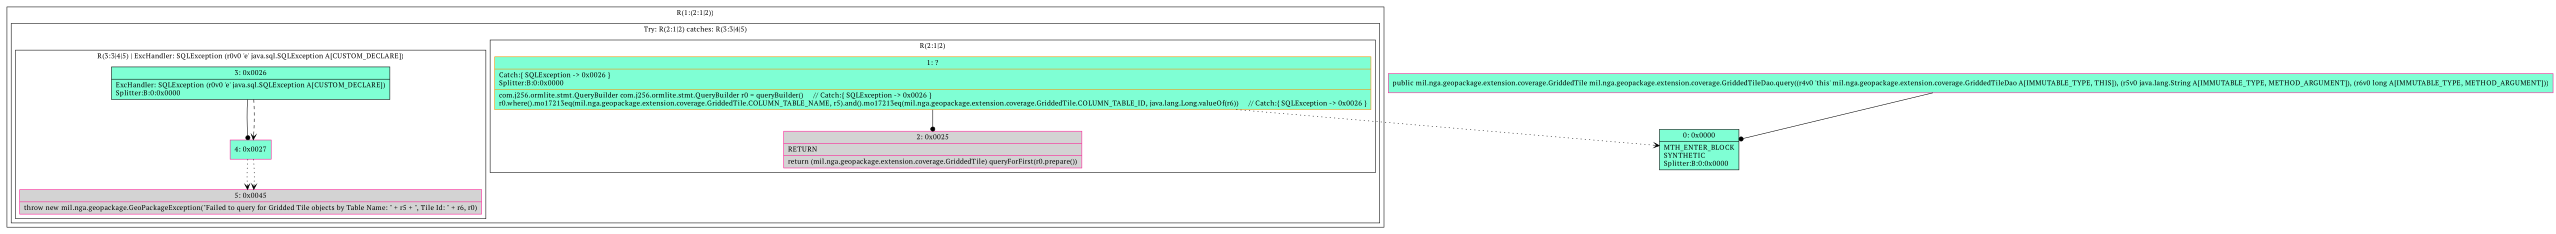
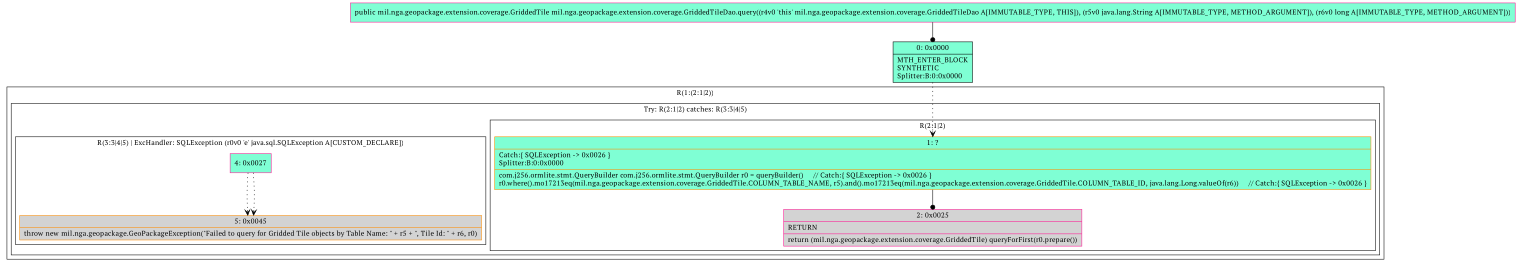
(251, 83) -> none
(1445, 127) -> (933, 107)
(251, 202) -> (251, 228)
